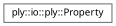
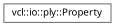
(58, 13) -> (57, 13)
